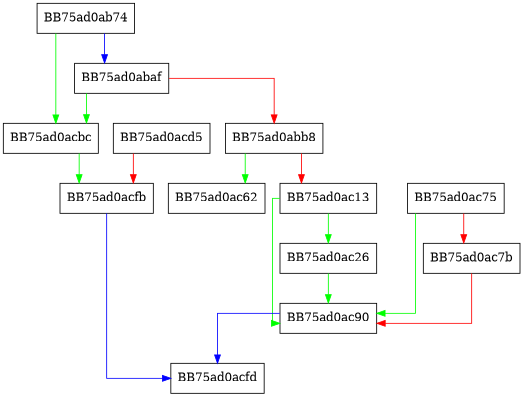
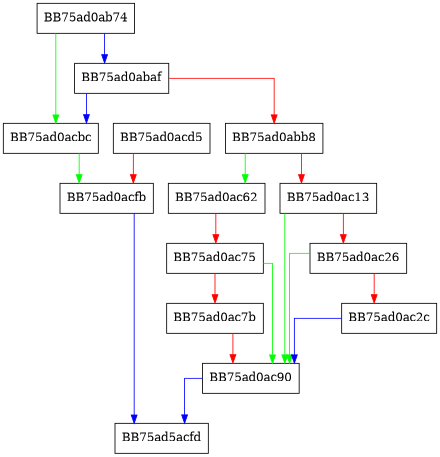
(86, 104) -> (86, 104)
none -> (216, 224)
(328, 224) -> (343, 224)
none -> (389, 318)
(218, 378) -> (162, 438)
